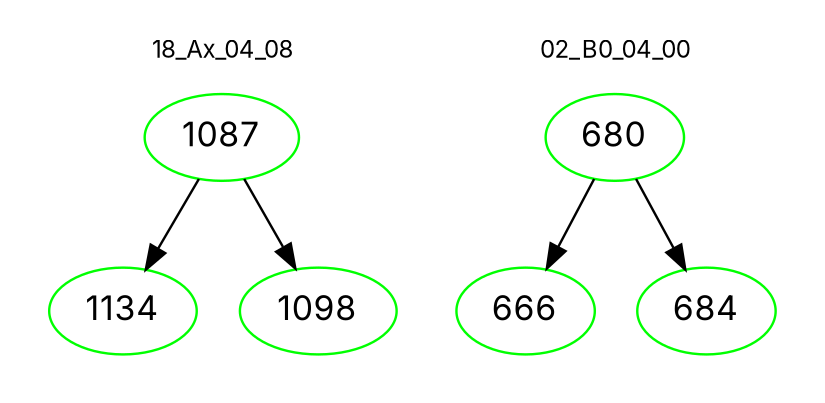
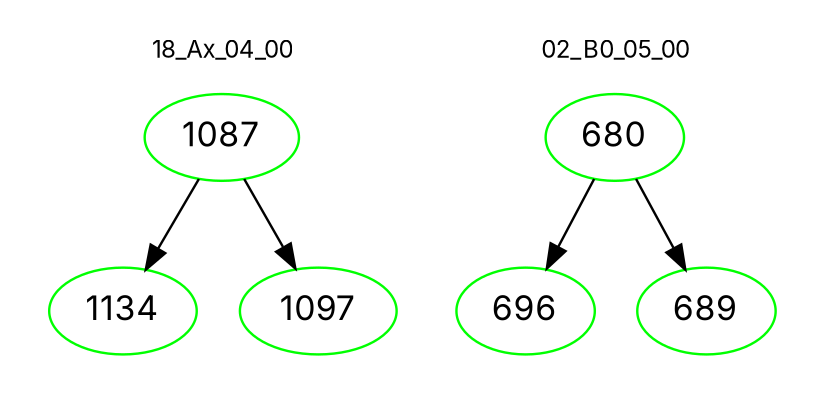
(223, 52) -> (223, 52)
(616, 52) -> (616, 52)
(318, 311) -> (318, 311)
(526, 311) -> (526, 311)
(706, 311) -> (706, 311)
